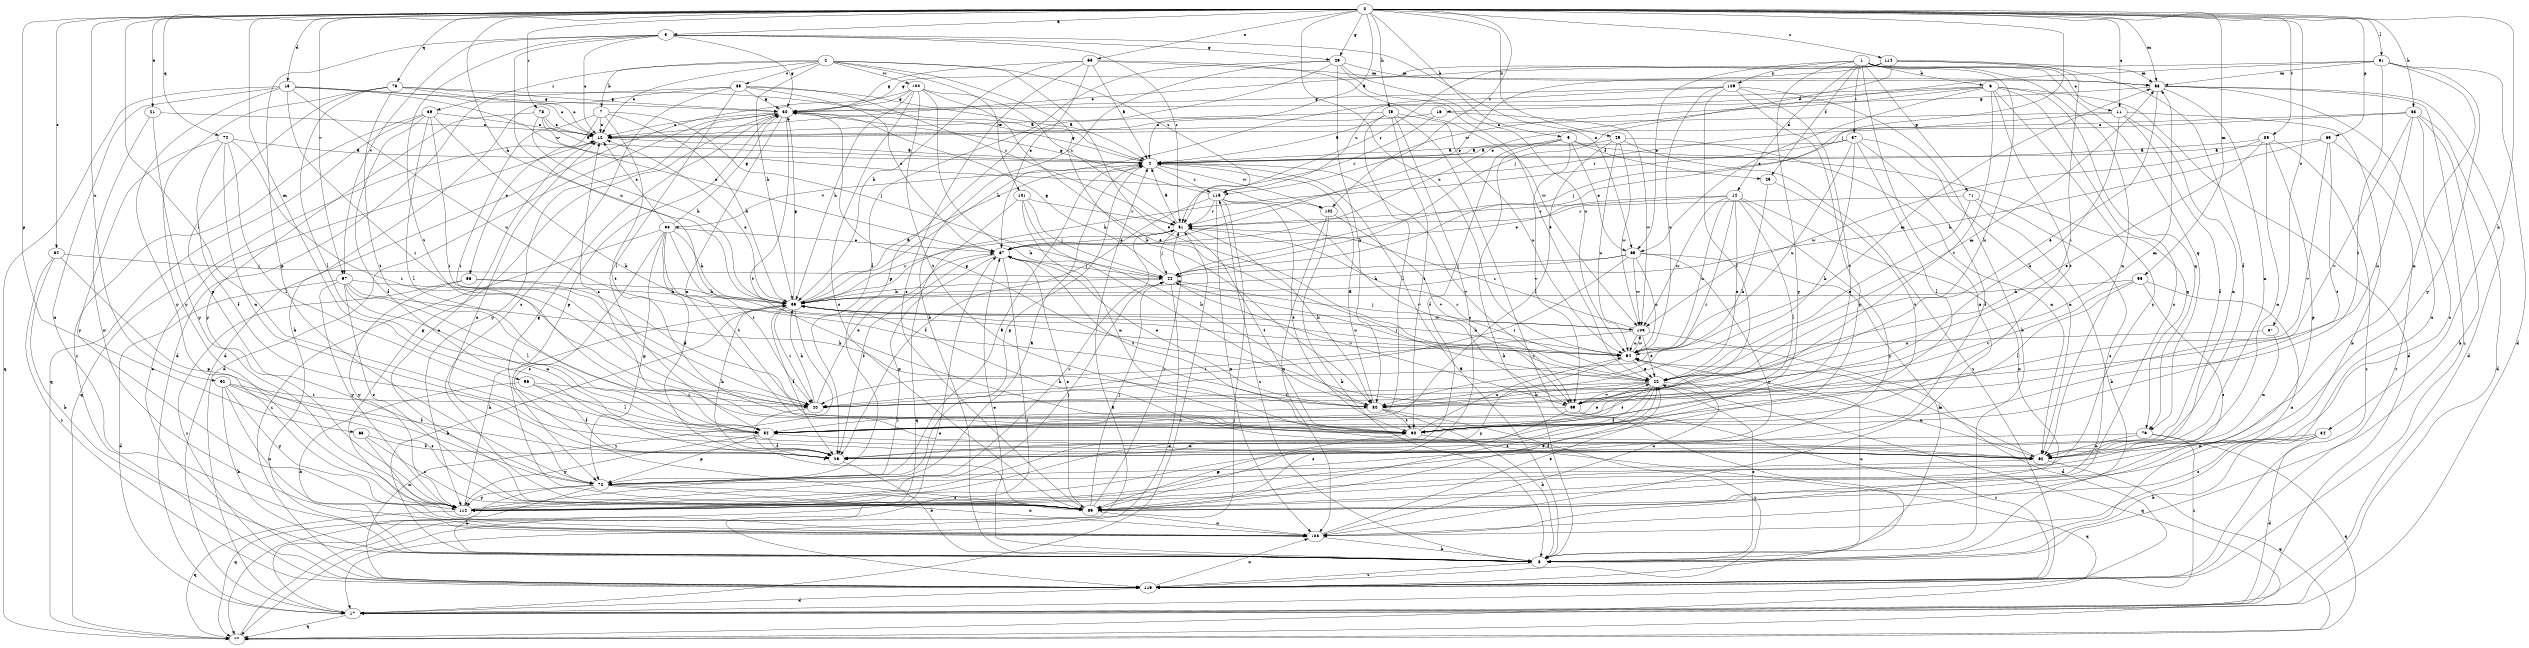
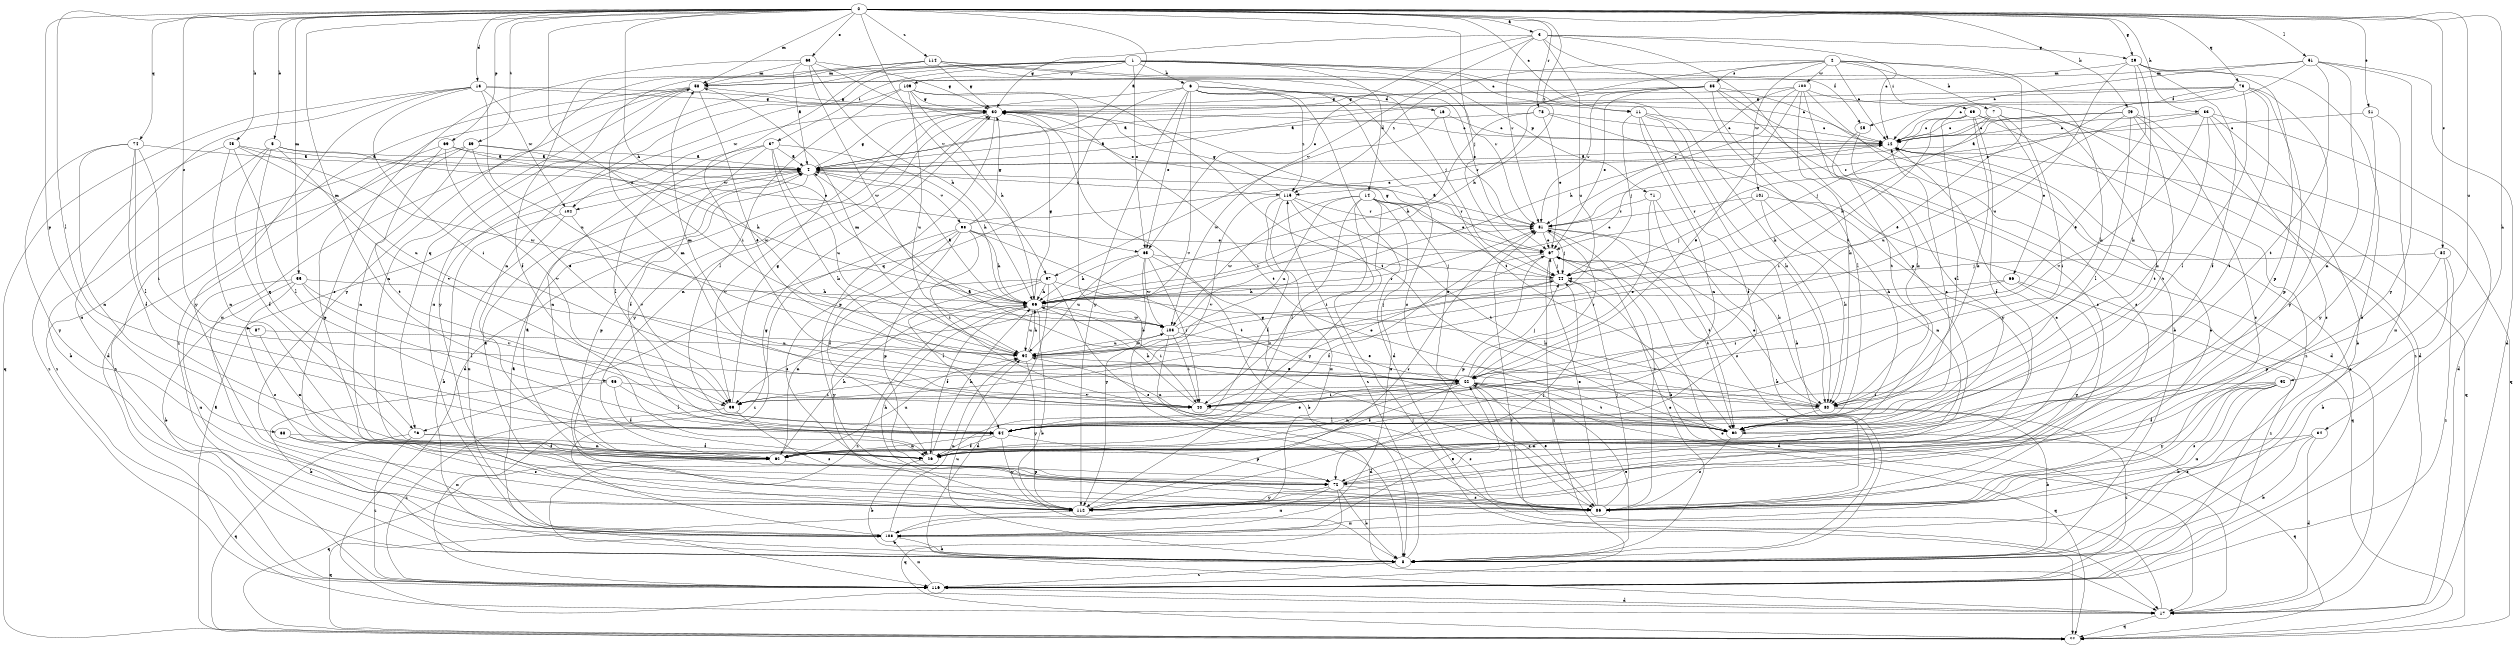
(1665, 167) -> (2053, 105)
none -> (406, 531)
